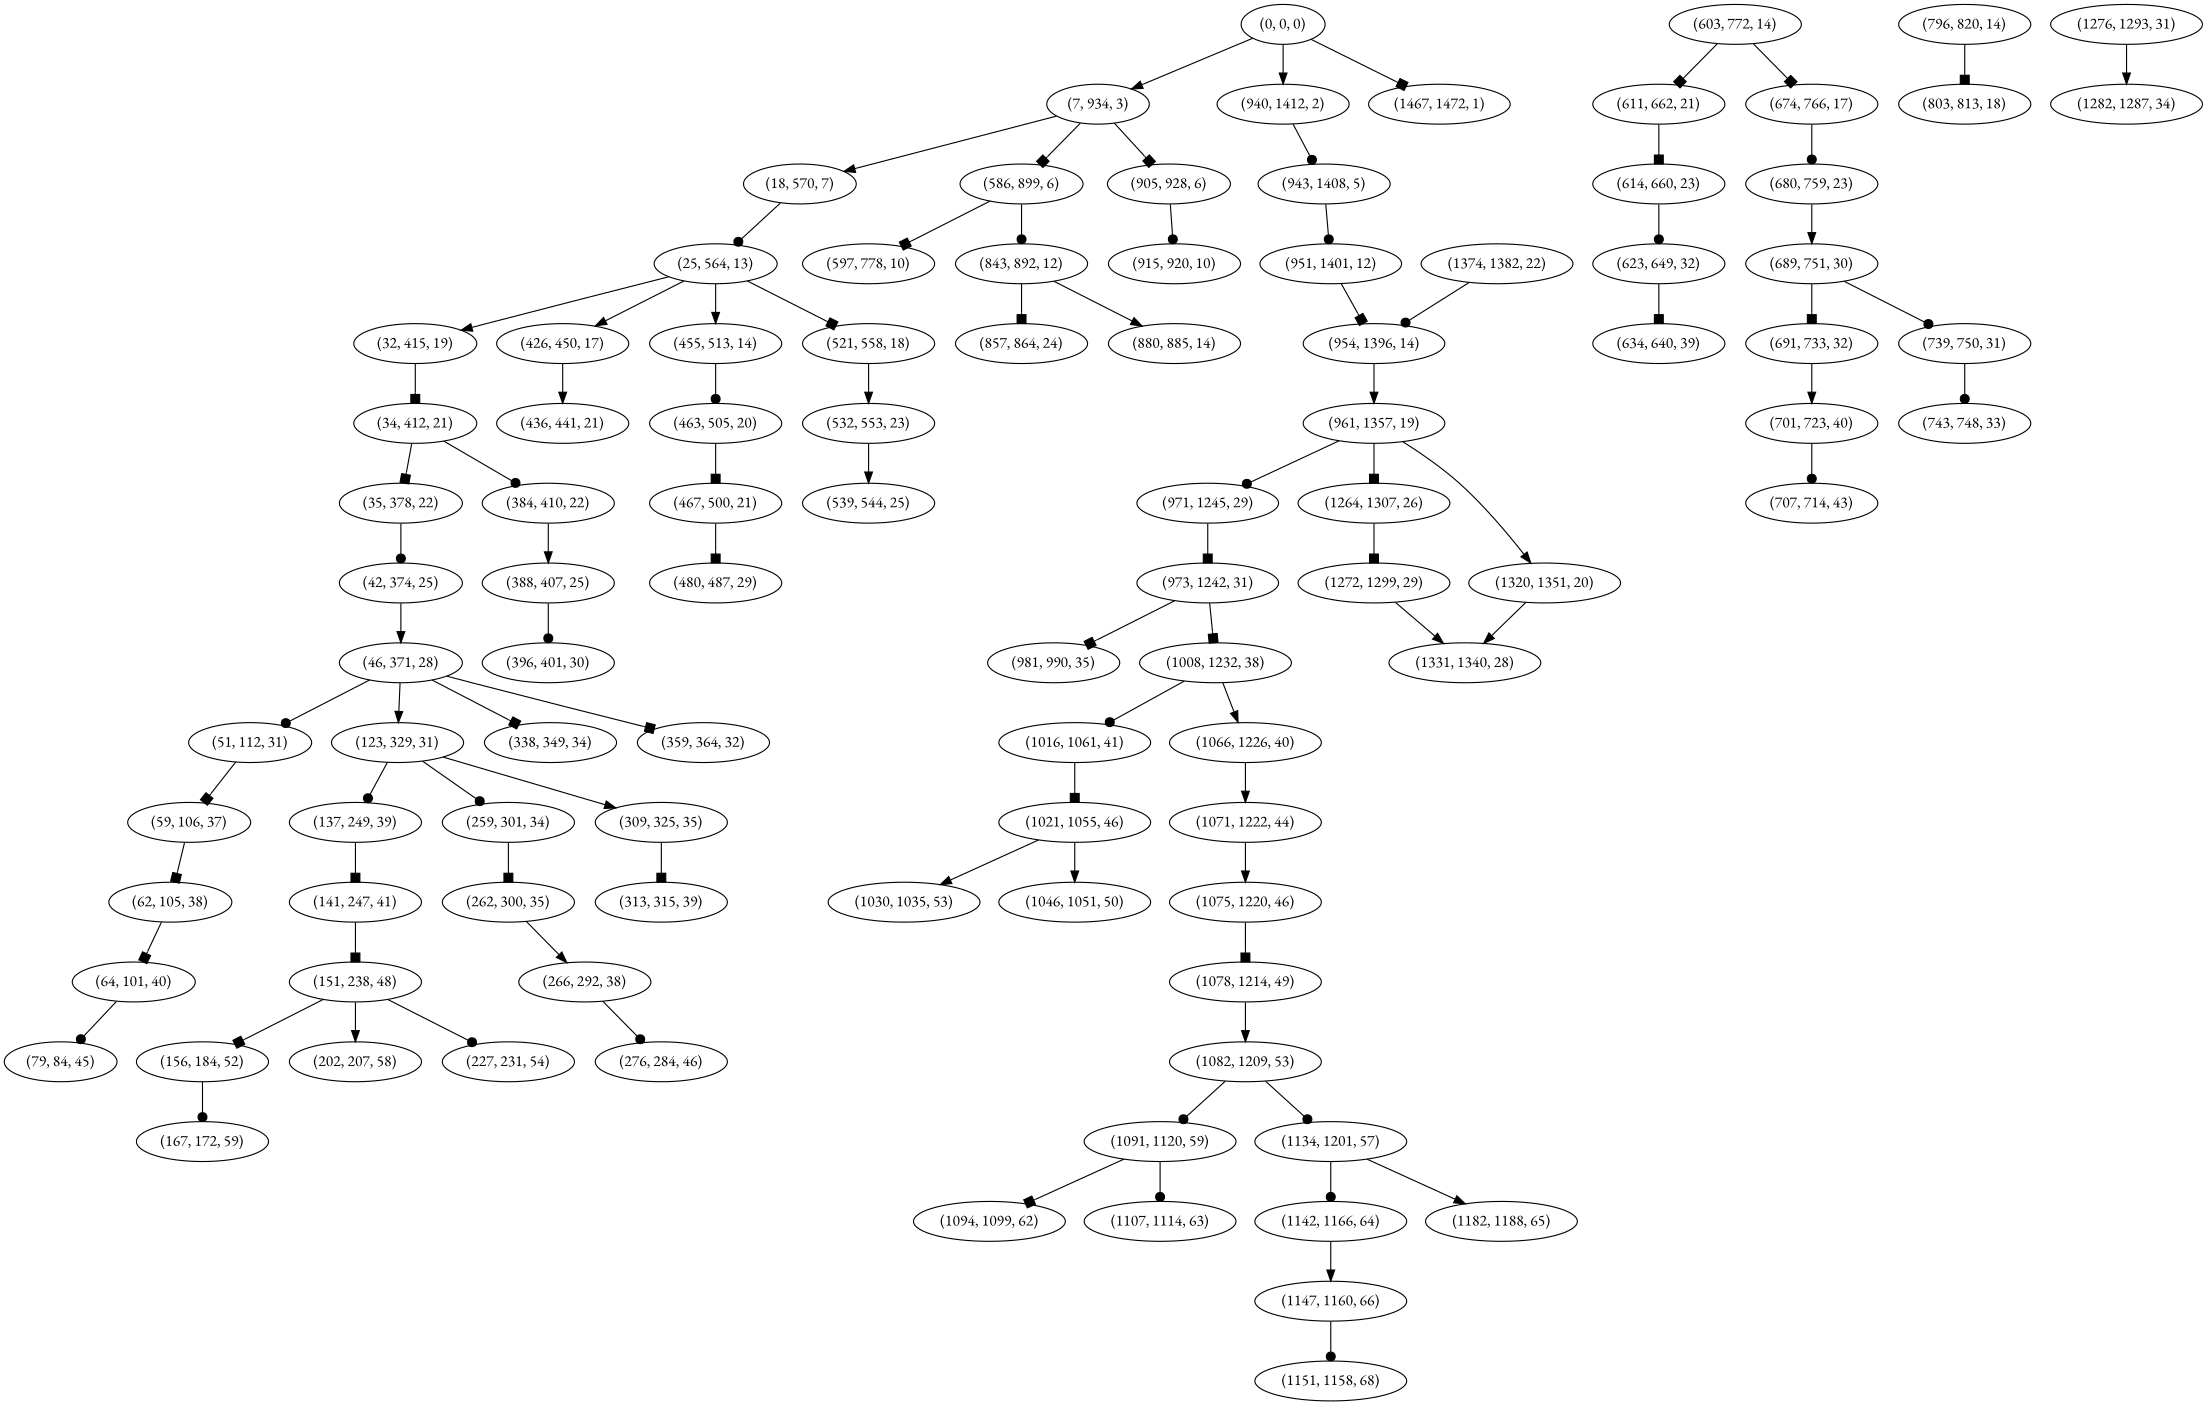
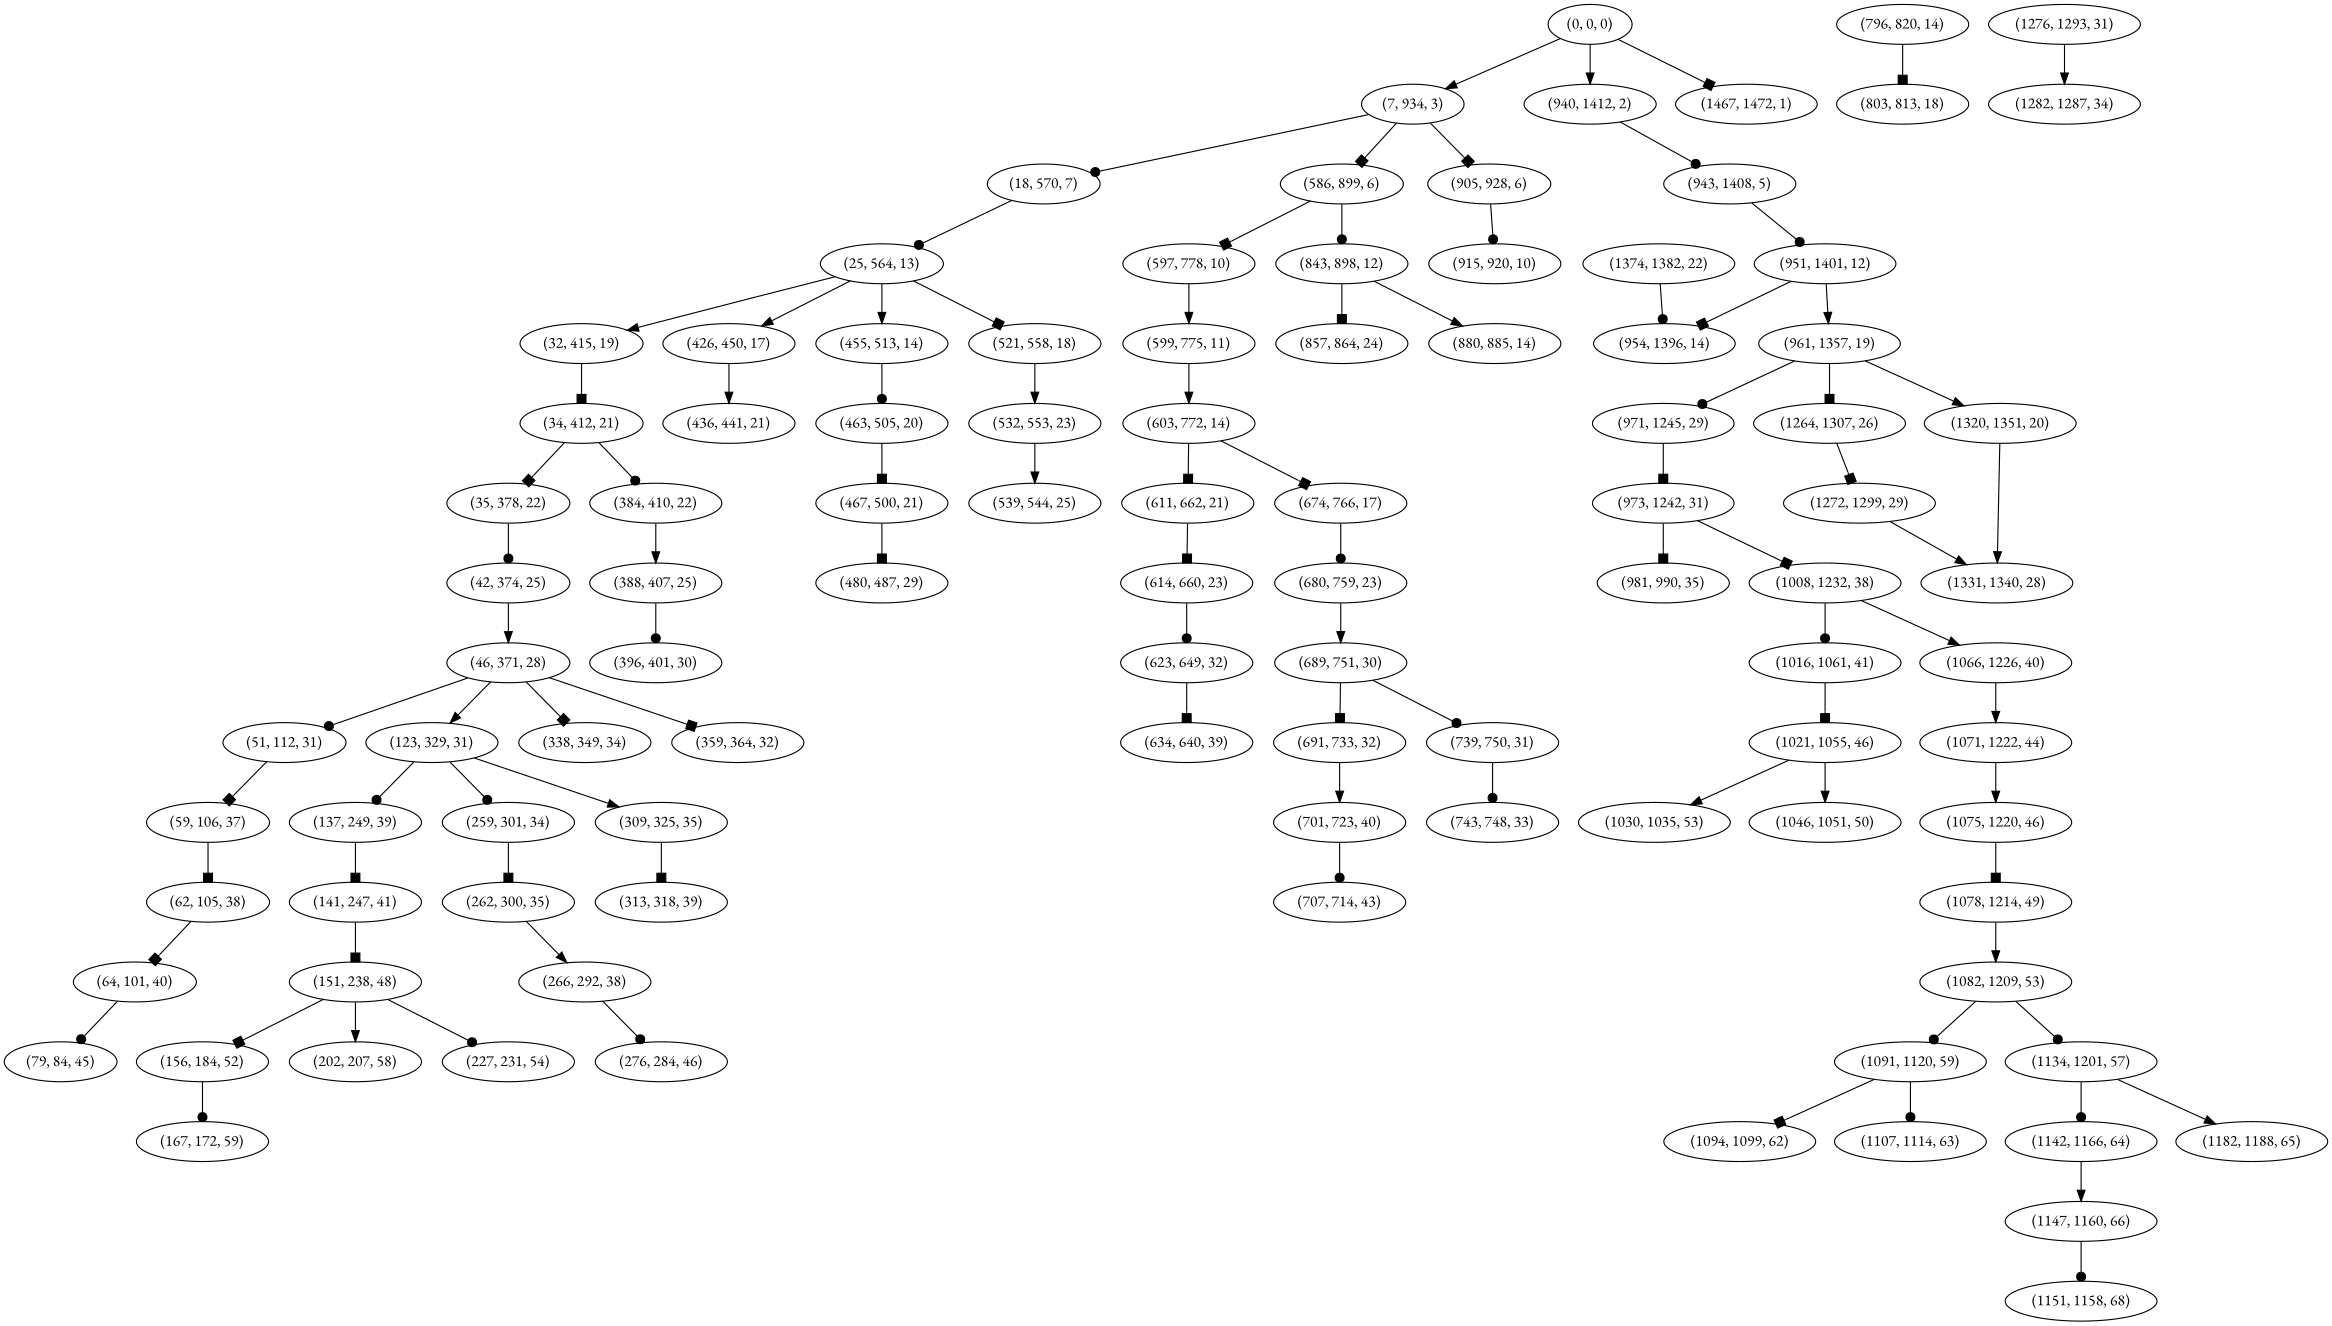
(956, 142) -> (1234, 143)
(1022, 264) -> (1342, 264)
none -> (1189, 344)
(1374, 378) -> (1827, 298)
(661, 902) -> (661, 902)
